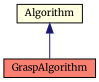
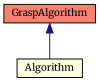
(50, 46) -> (50, 46)
